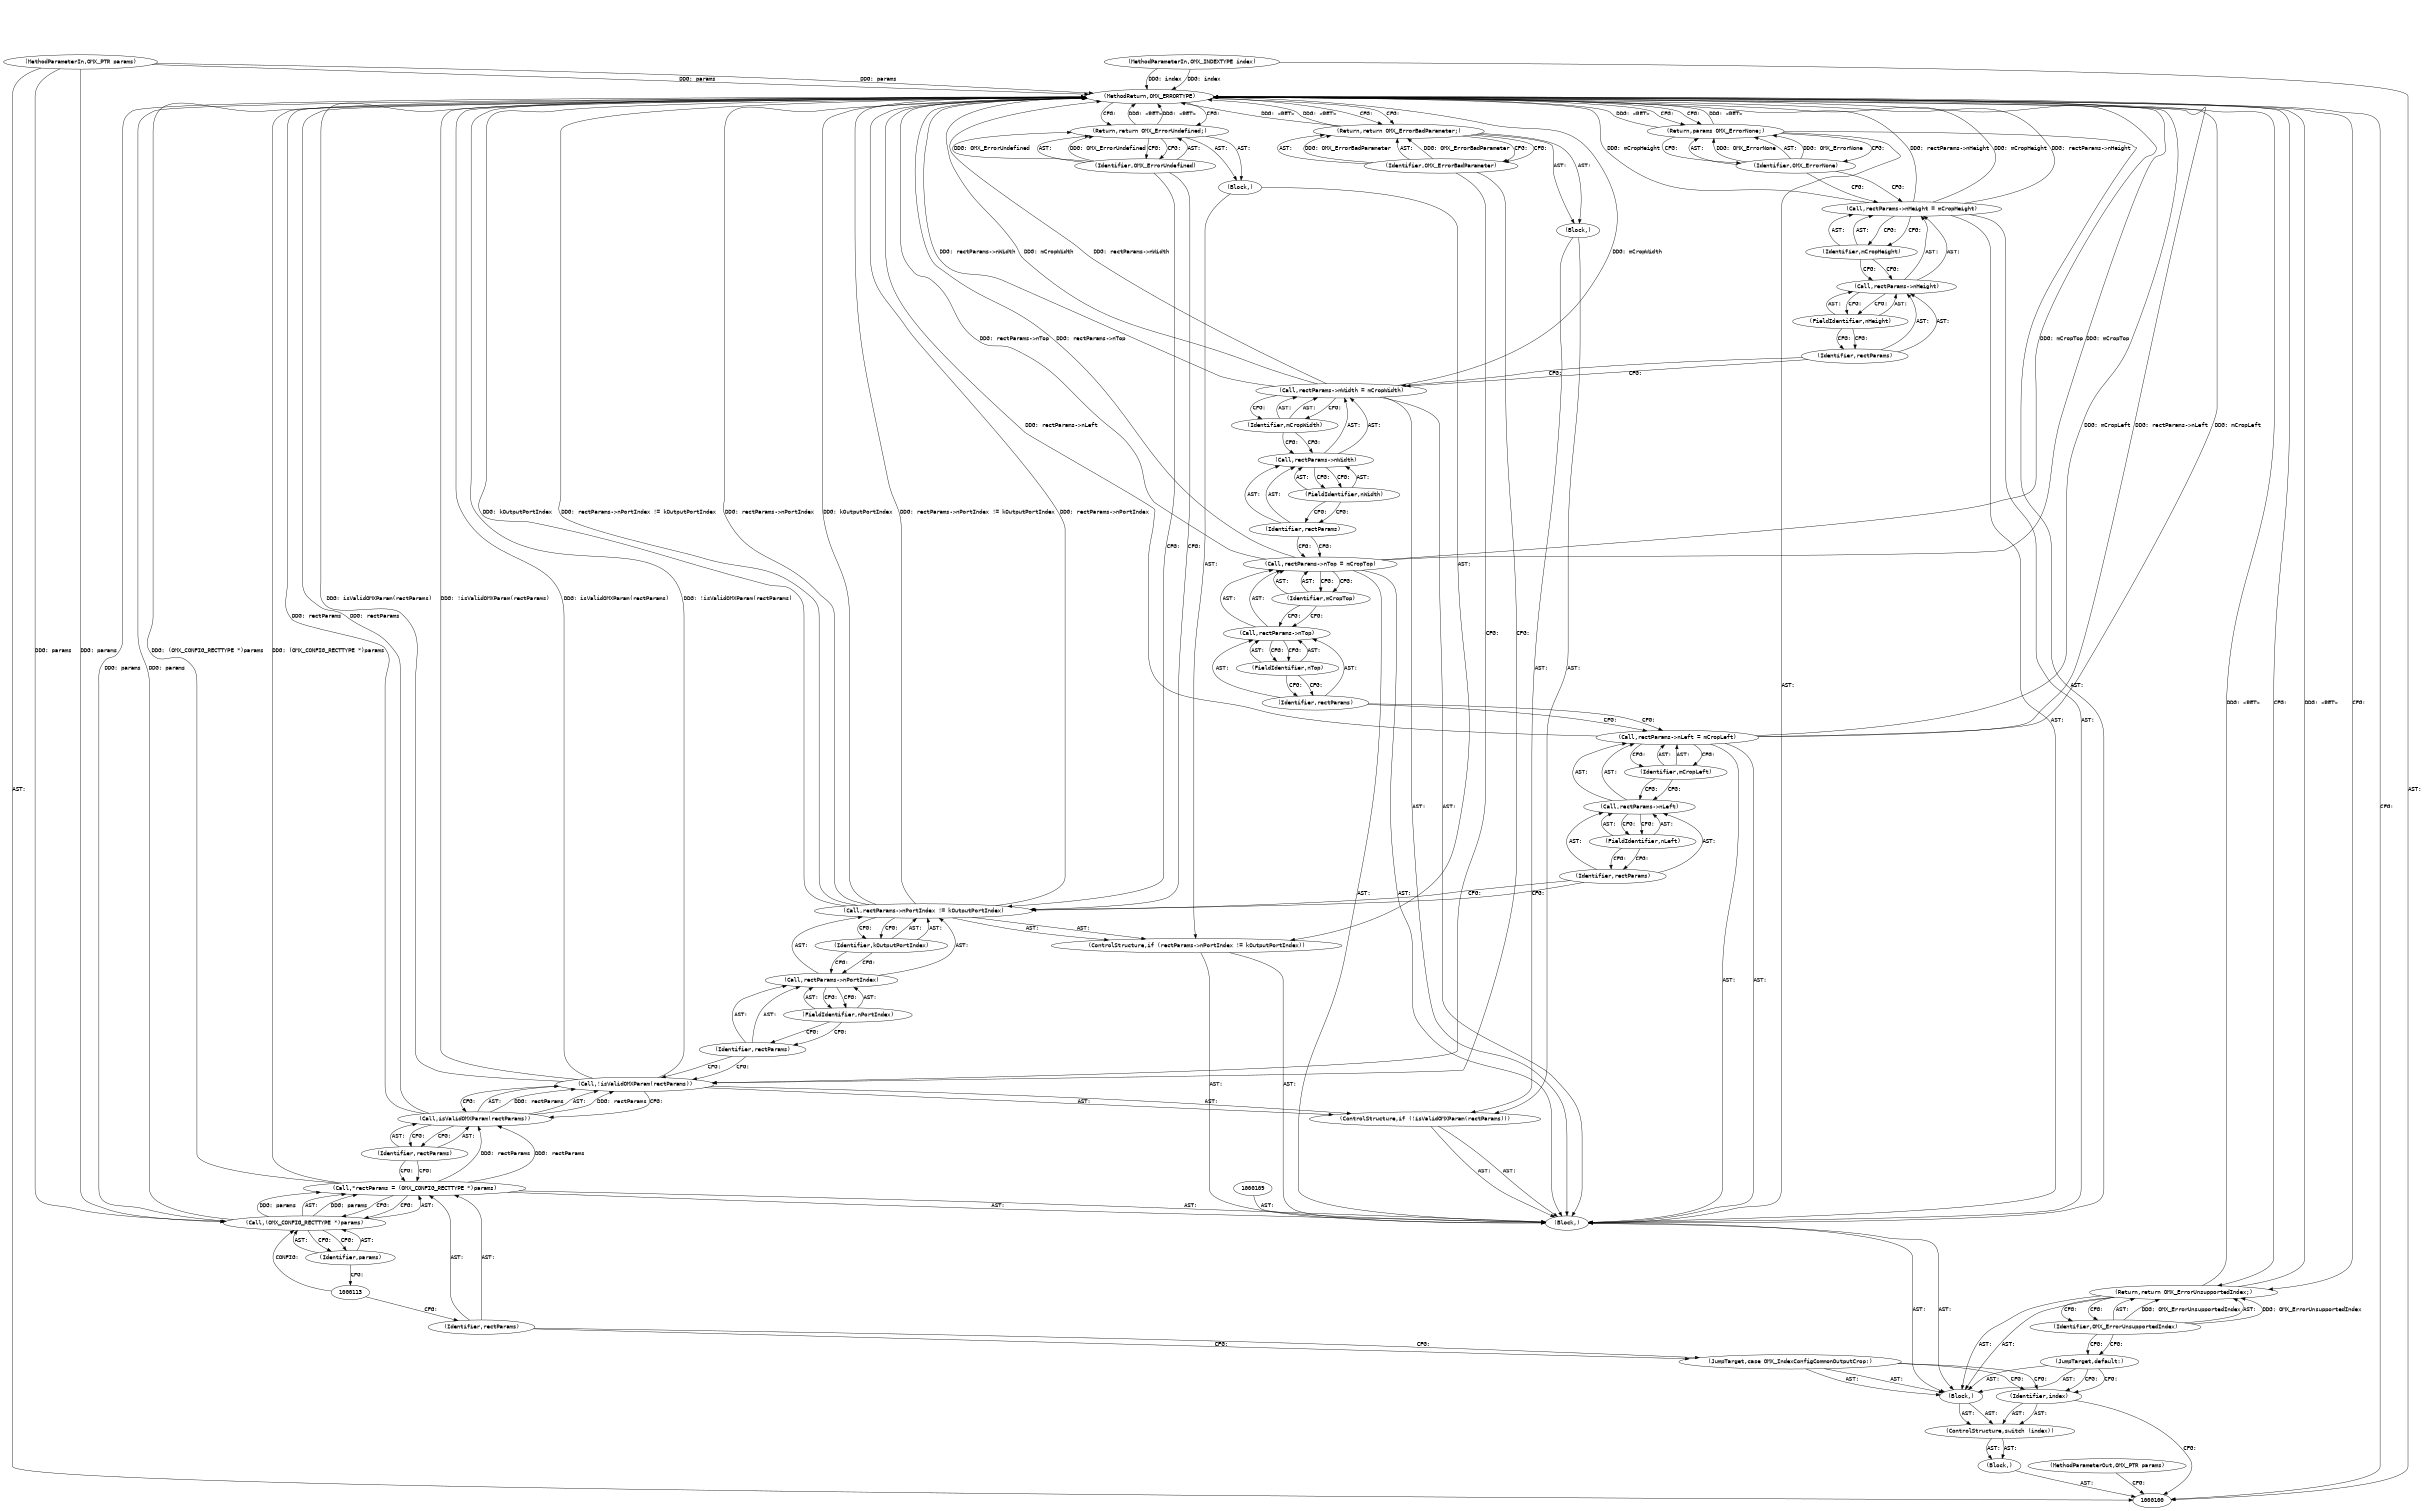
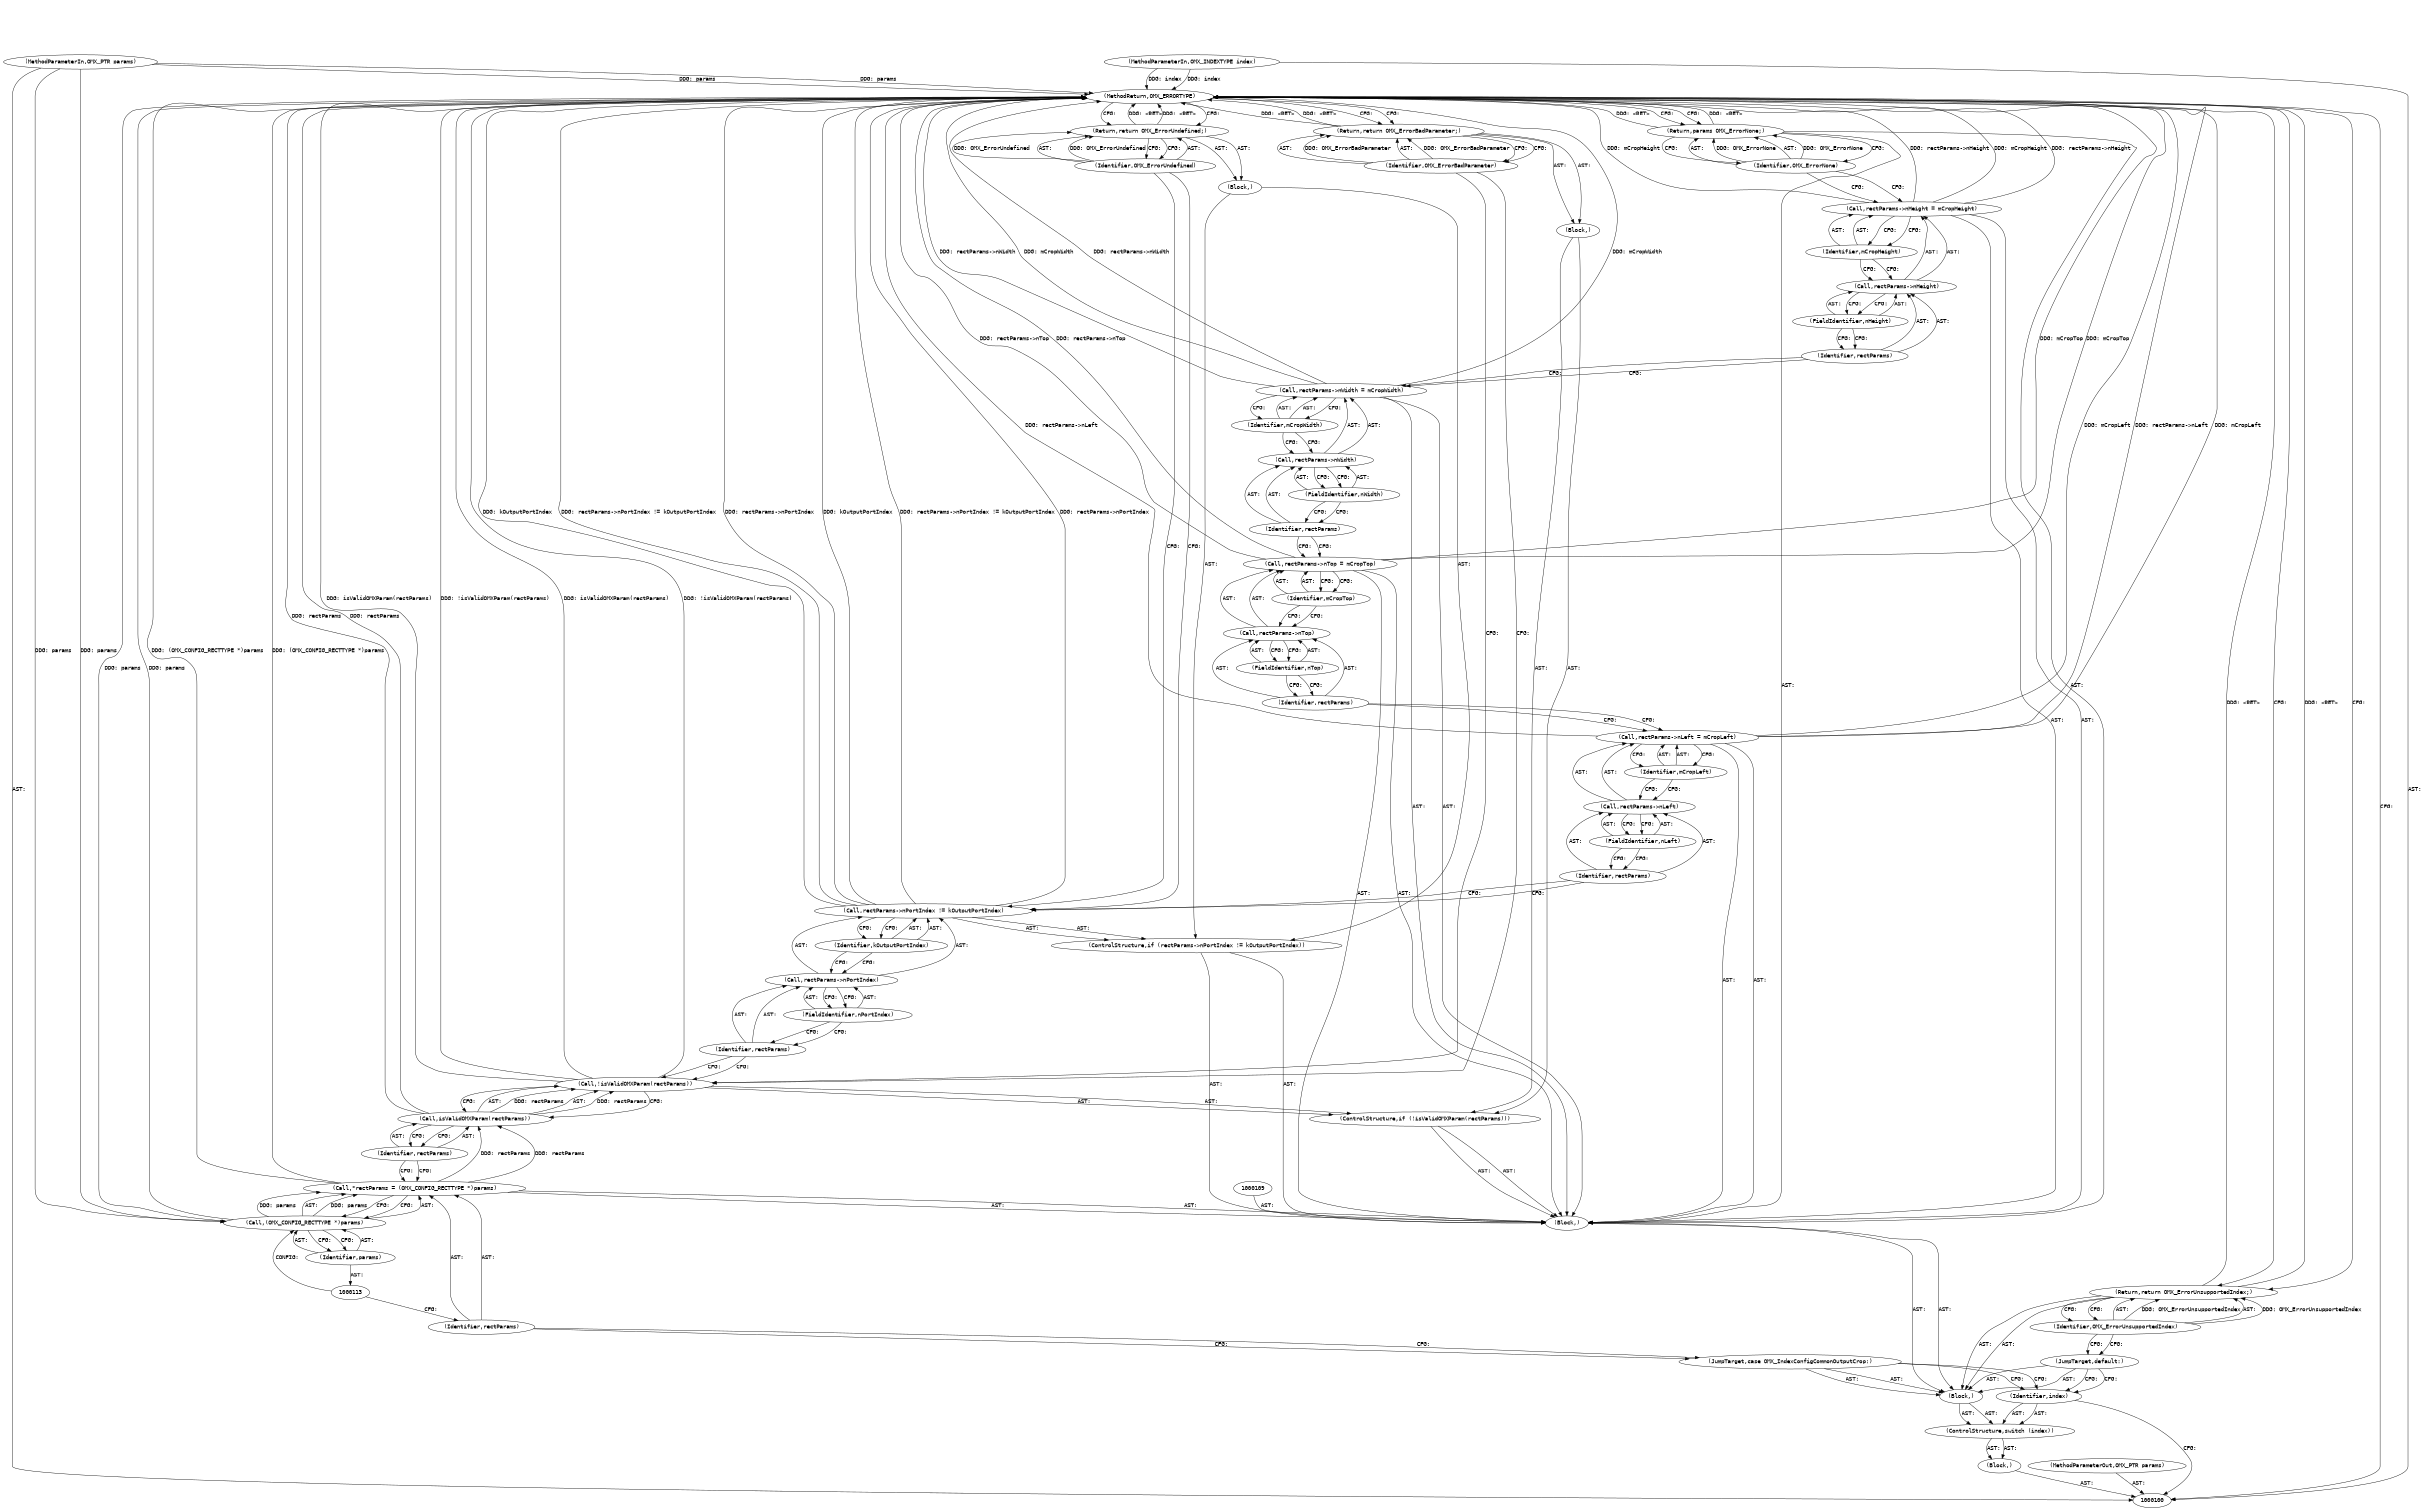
(359, 1275) -> (359, 1275)
(2141, 1483) -> (2141, 1483)
